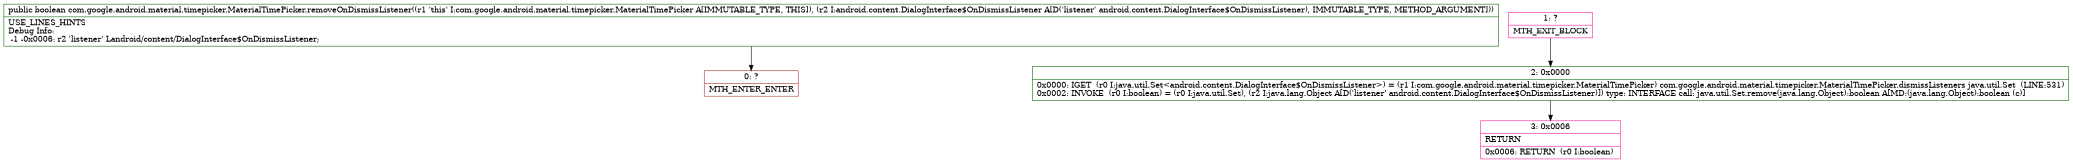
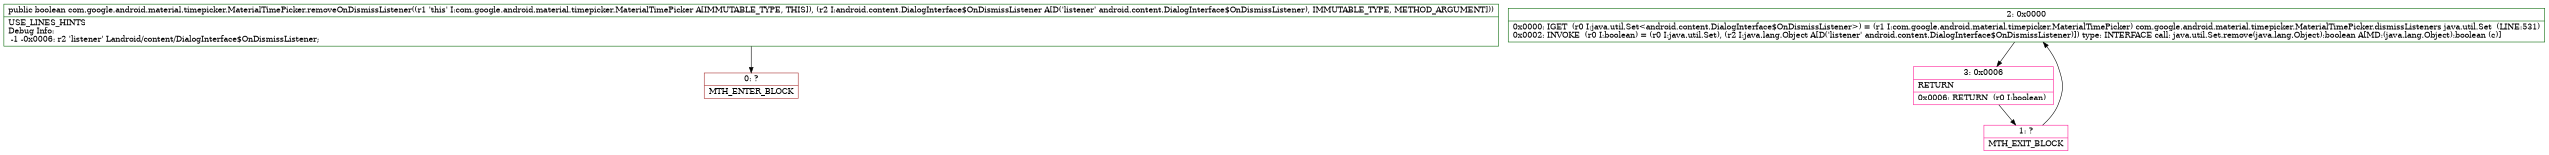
(751, 90) -> (751, 92)
none -> (2005, 113)
